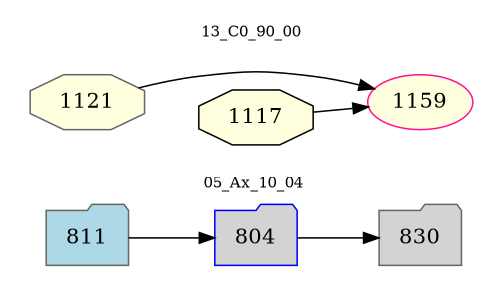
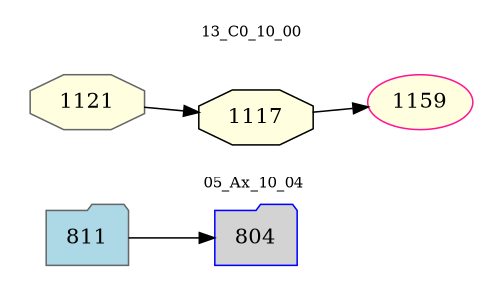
(252, 33) -> (252, 33)
(249, 72) -> (164, 109)
(420, 238) -> none
